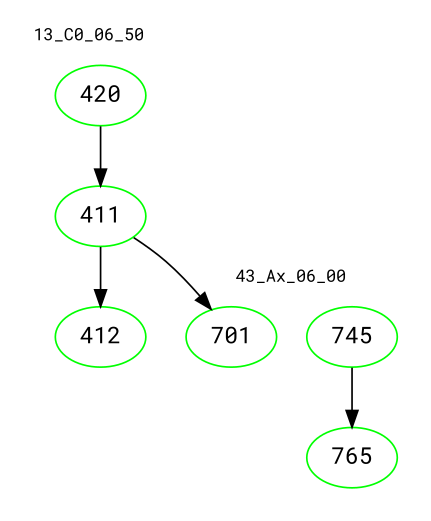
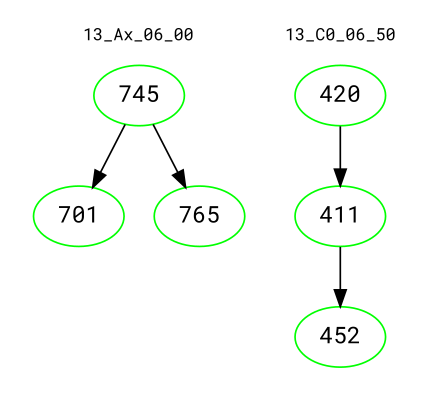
(292, 277) -> (139, 36)
(183, 278) -> (113, 148)
(101, 337) -> (340, 337)
